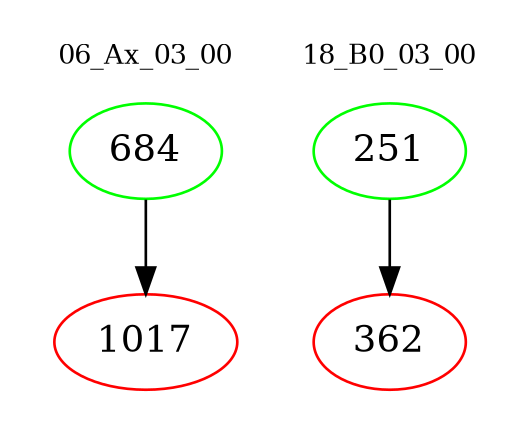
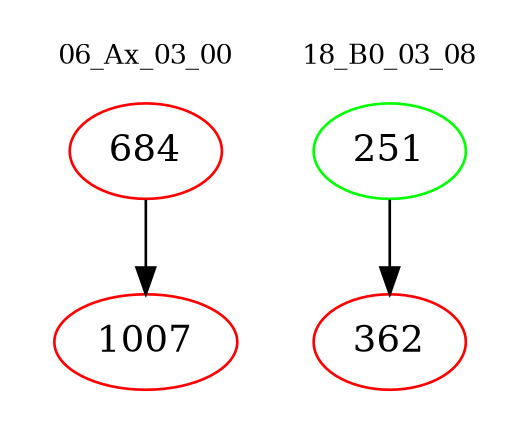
(390, 57) -> (390, 57)
(146, 151) -> (146, 151)
(146, 342) -> (146, 342)
